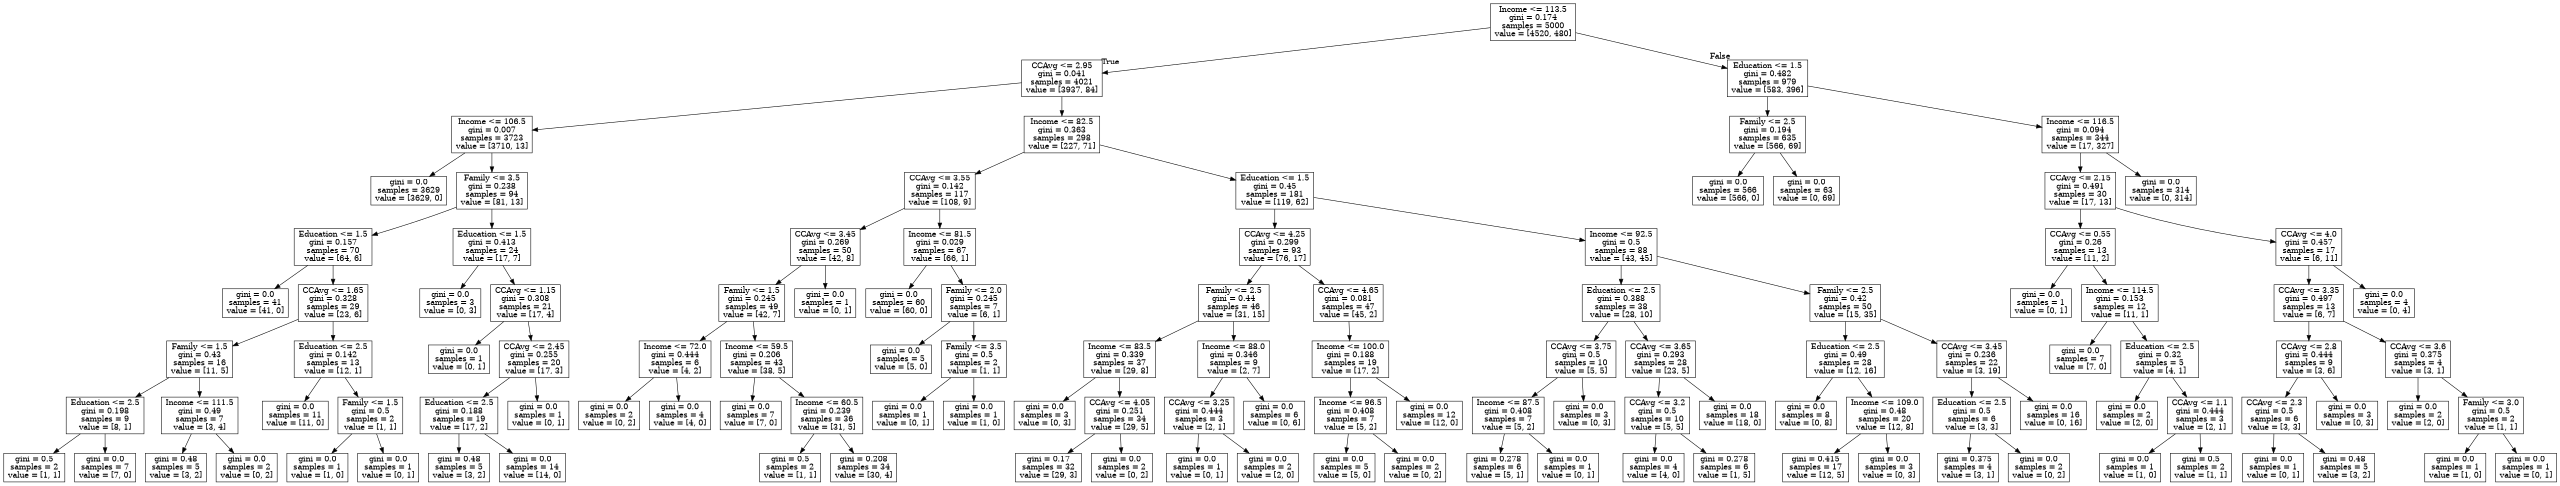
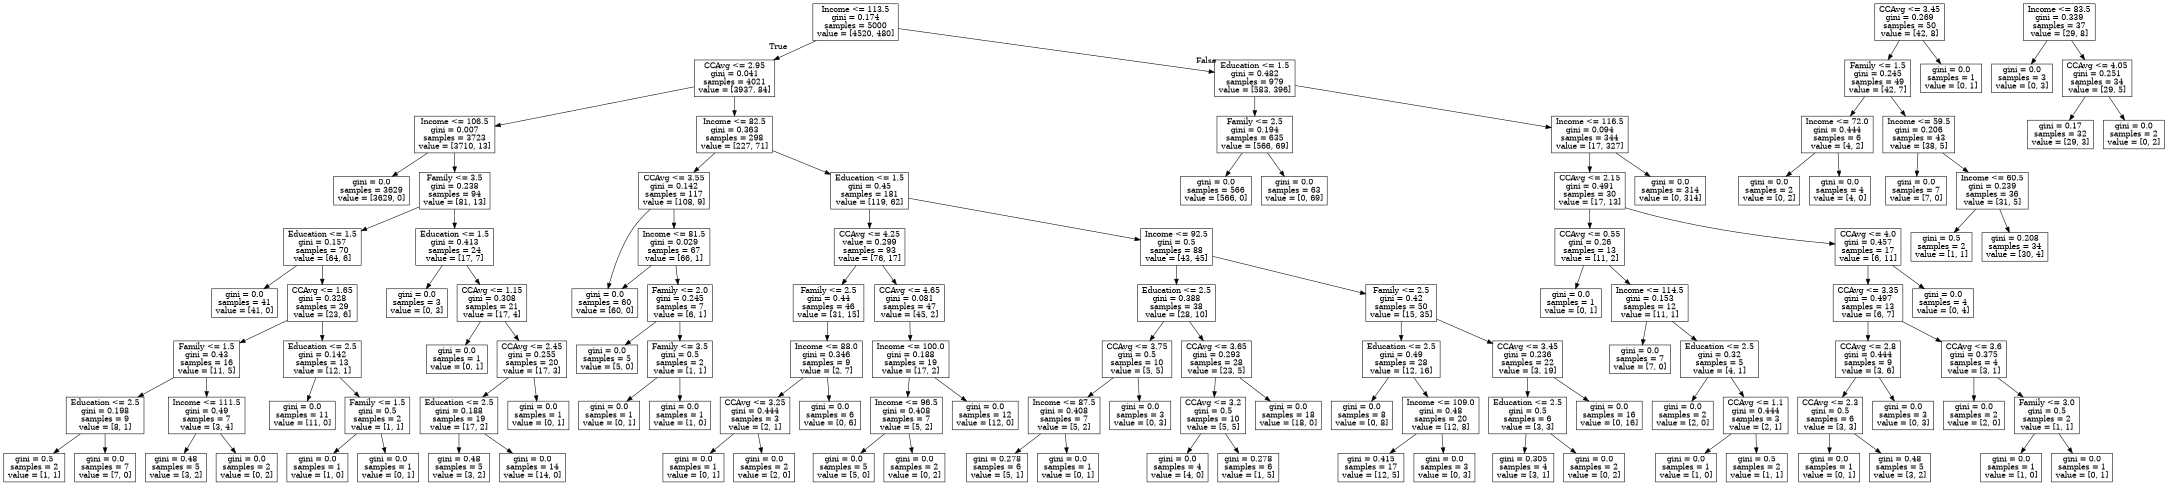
(885, 218) -> (625, 243)
(1275, 247) -> (870, 247)
(1180, 330) -> none
(1968, 468) -> (1523, 468)
